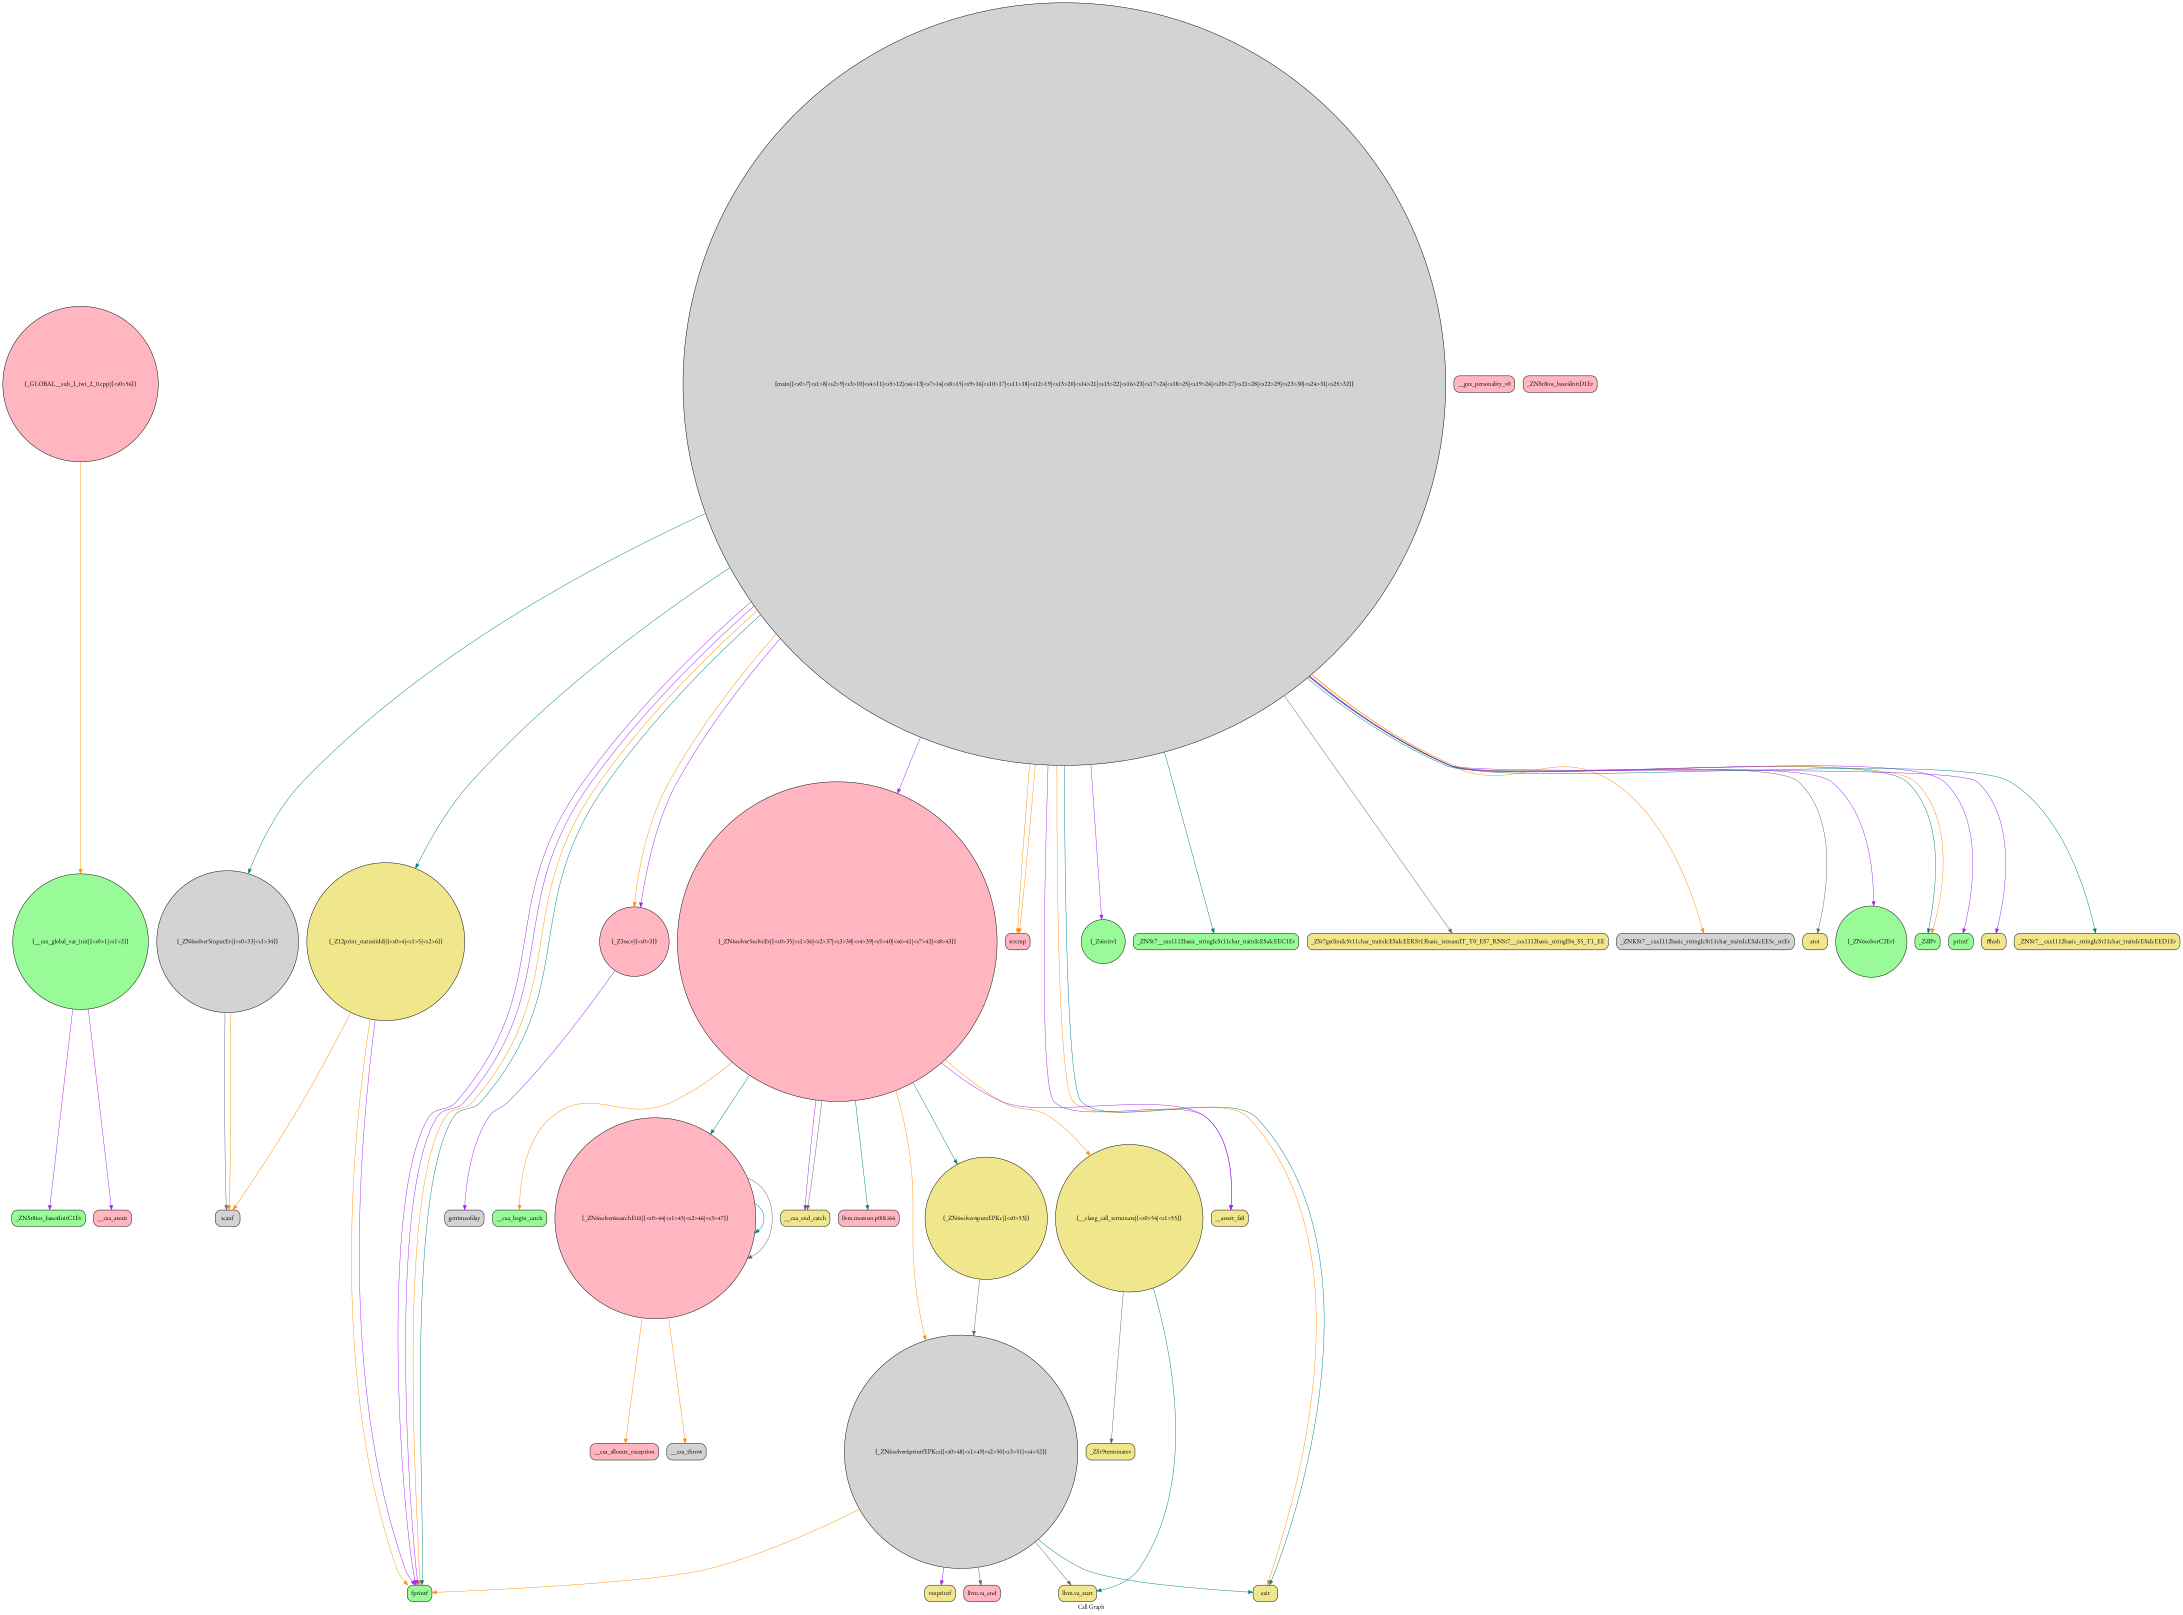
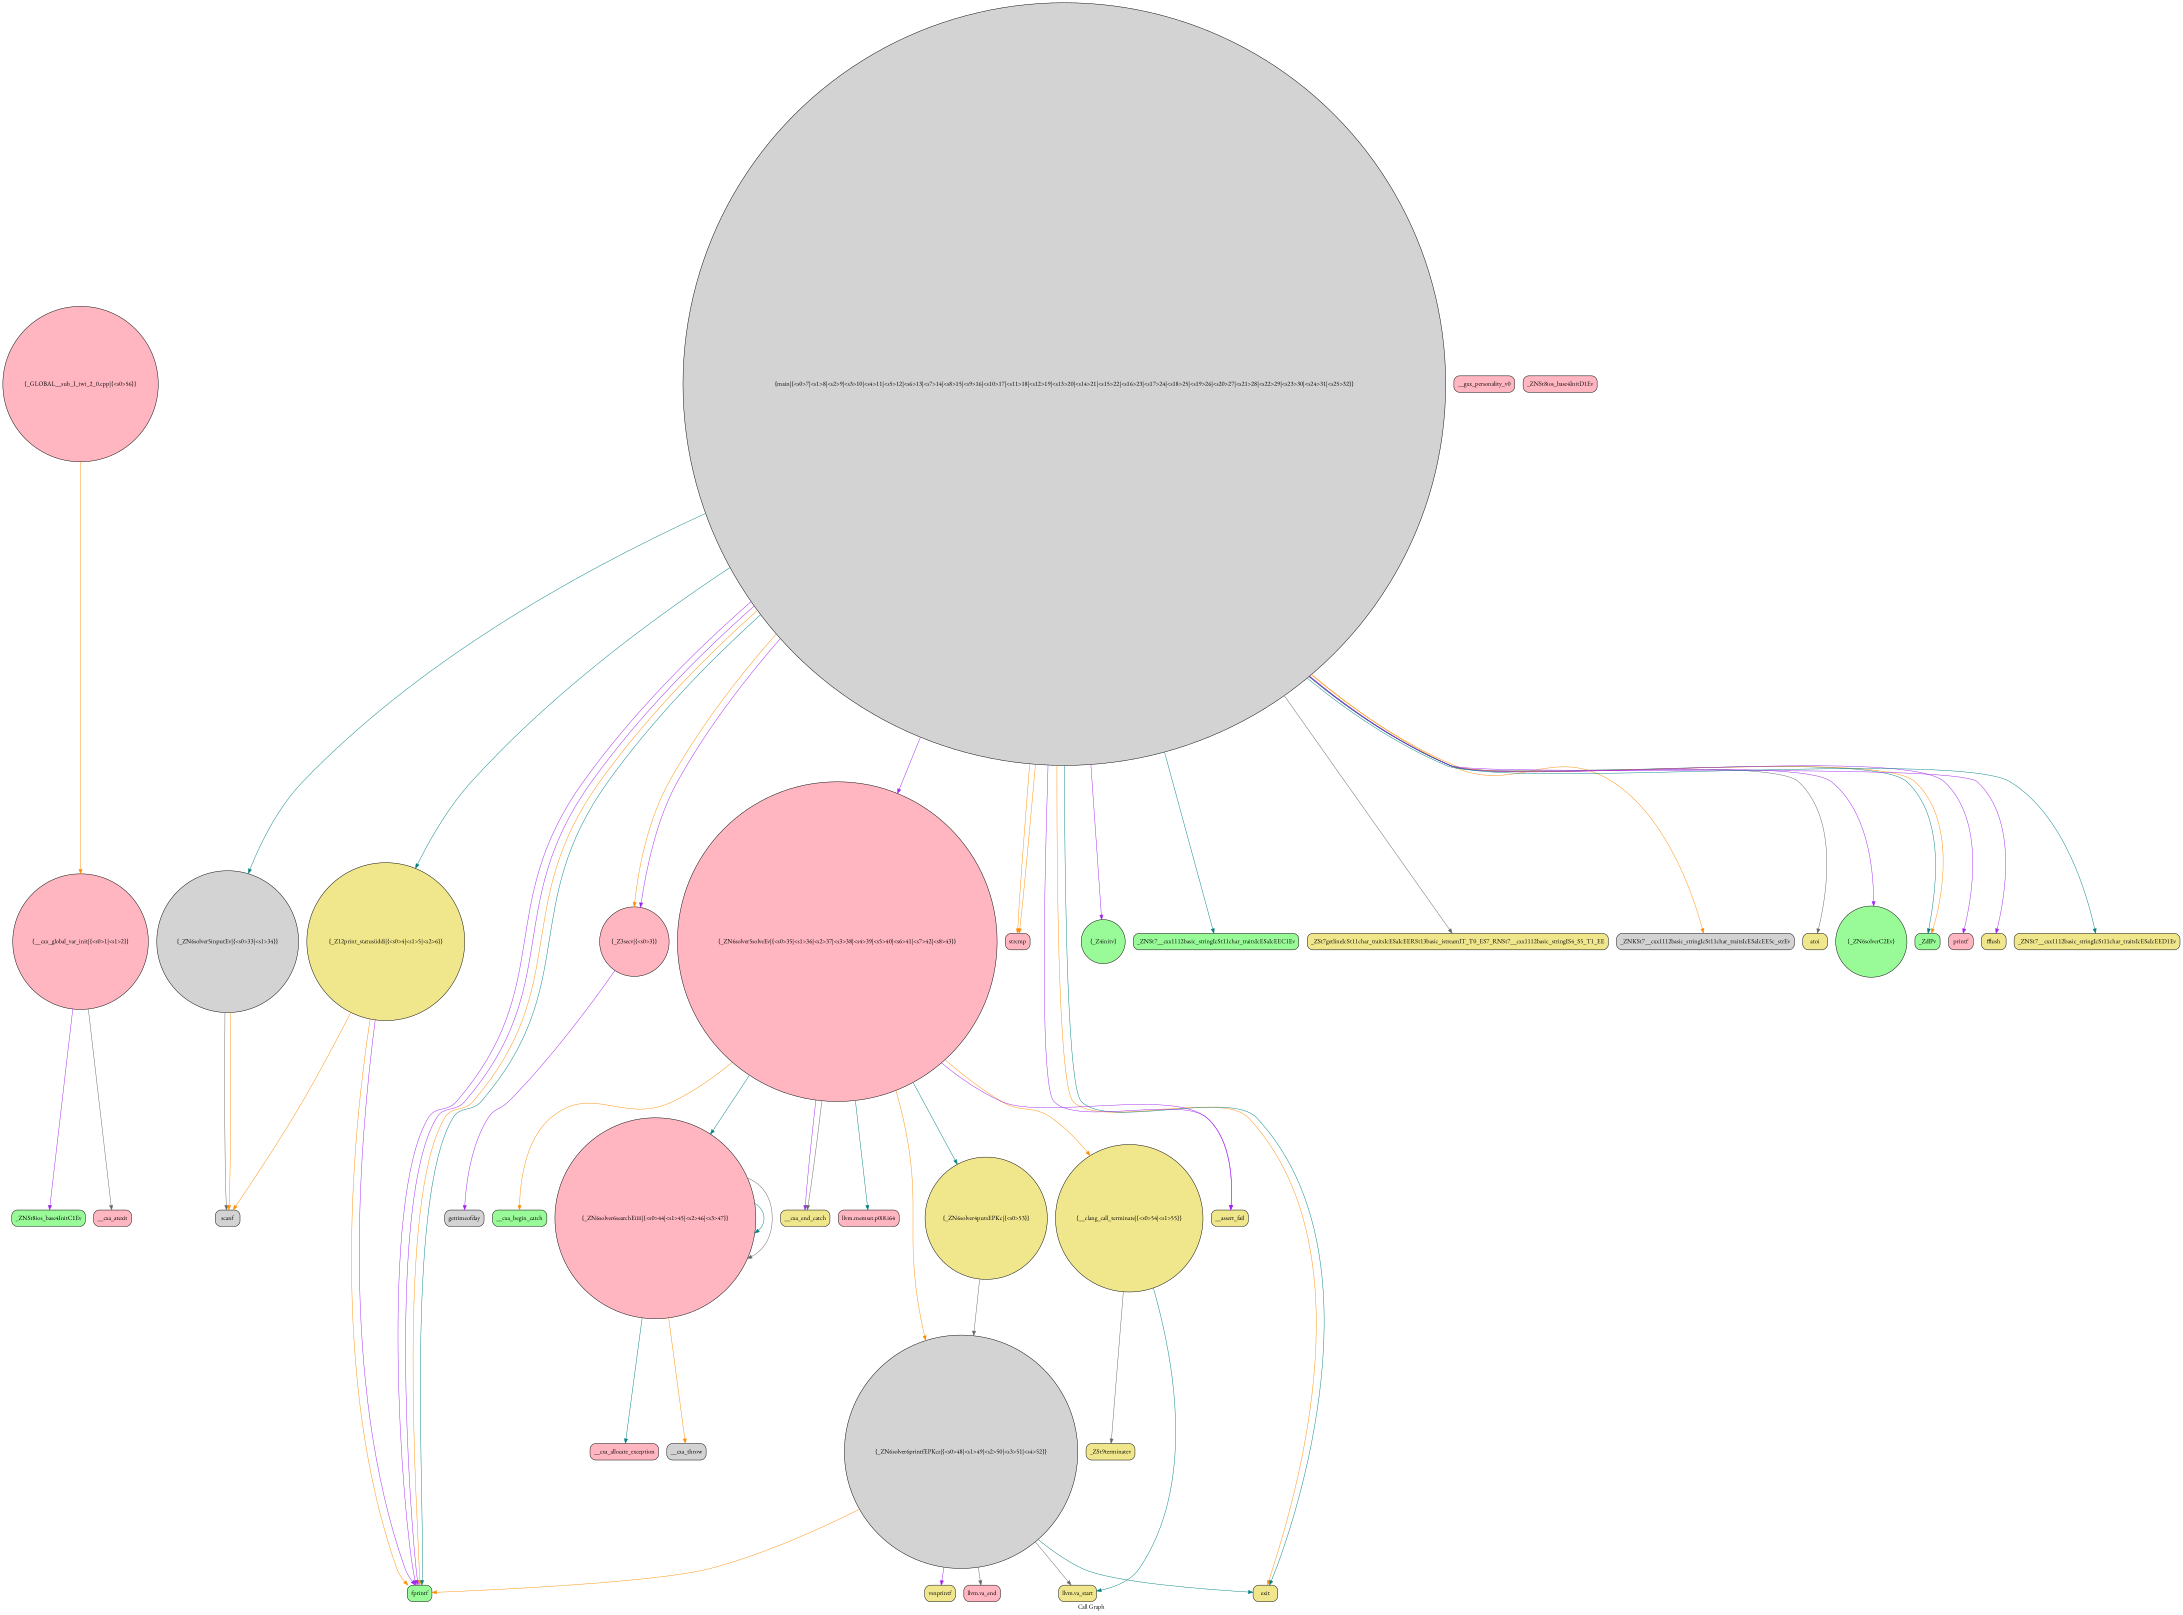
(81, 942) -> (81, 942)
(1961, 942) -> (1961, 942)
(100, 1107) -> (100, 1107)
(634, 1378) -> (634, 1378)
